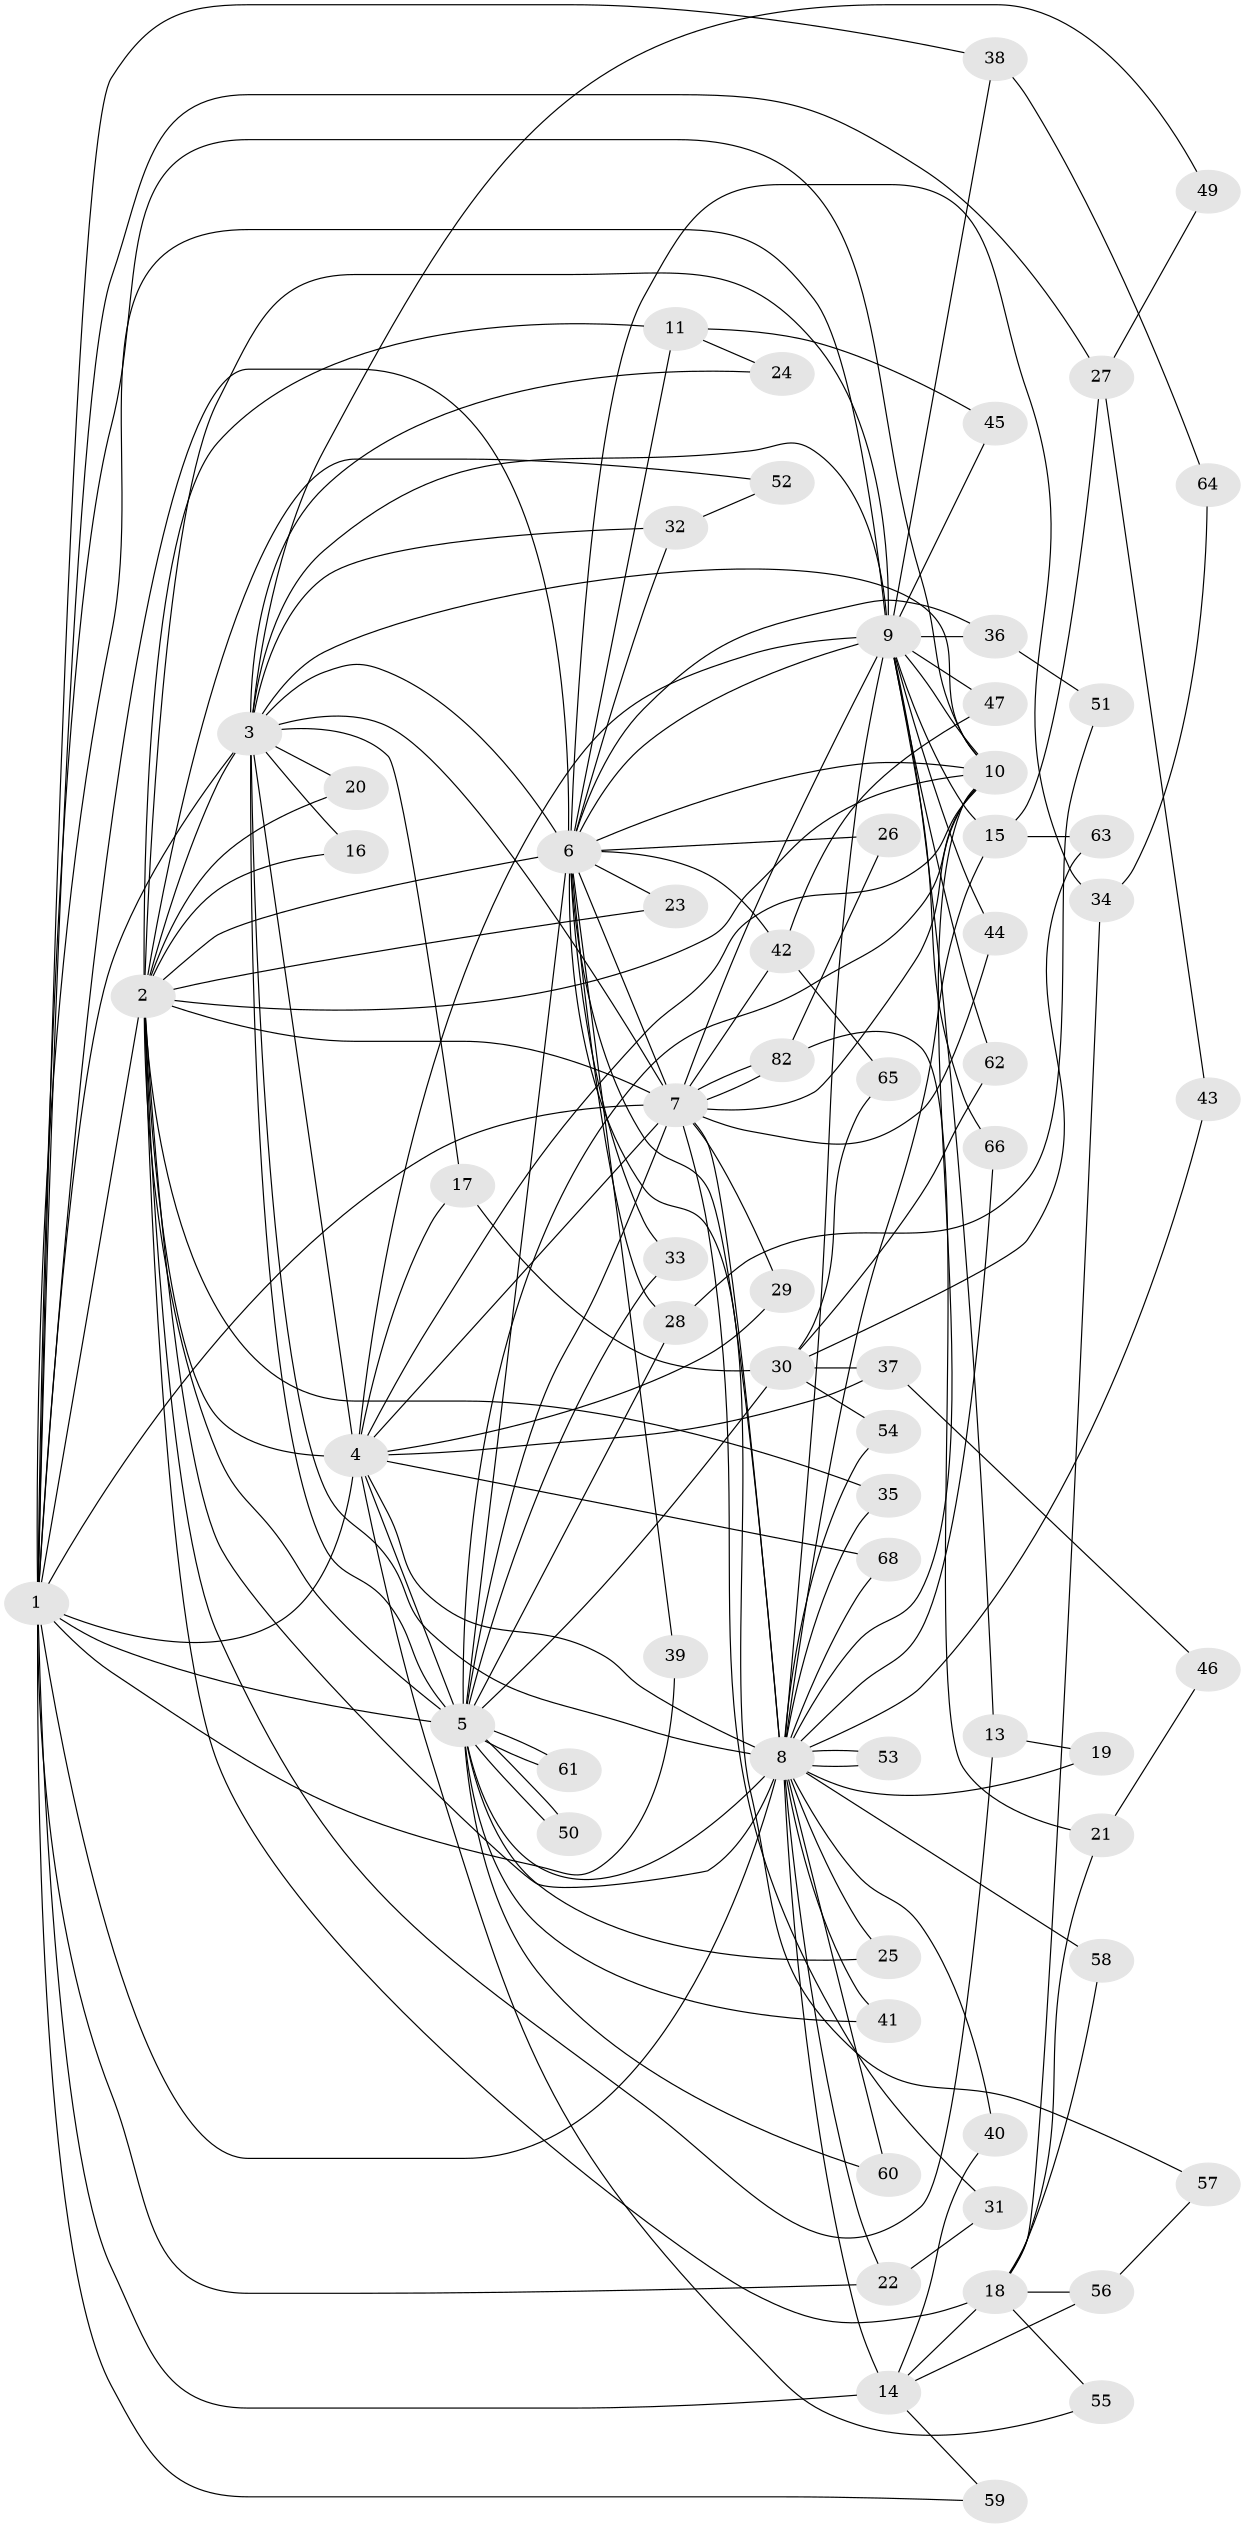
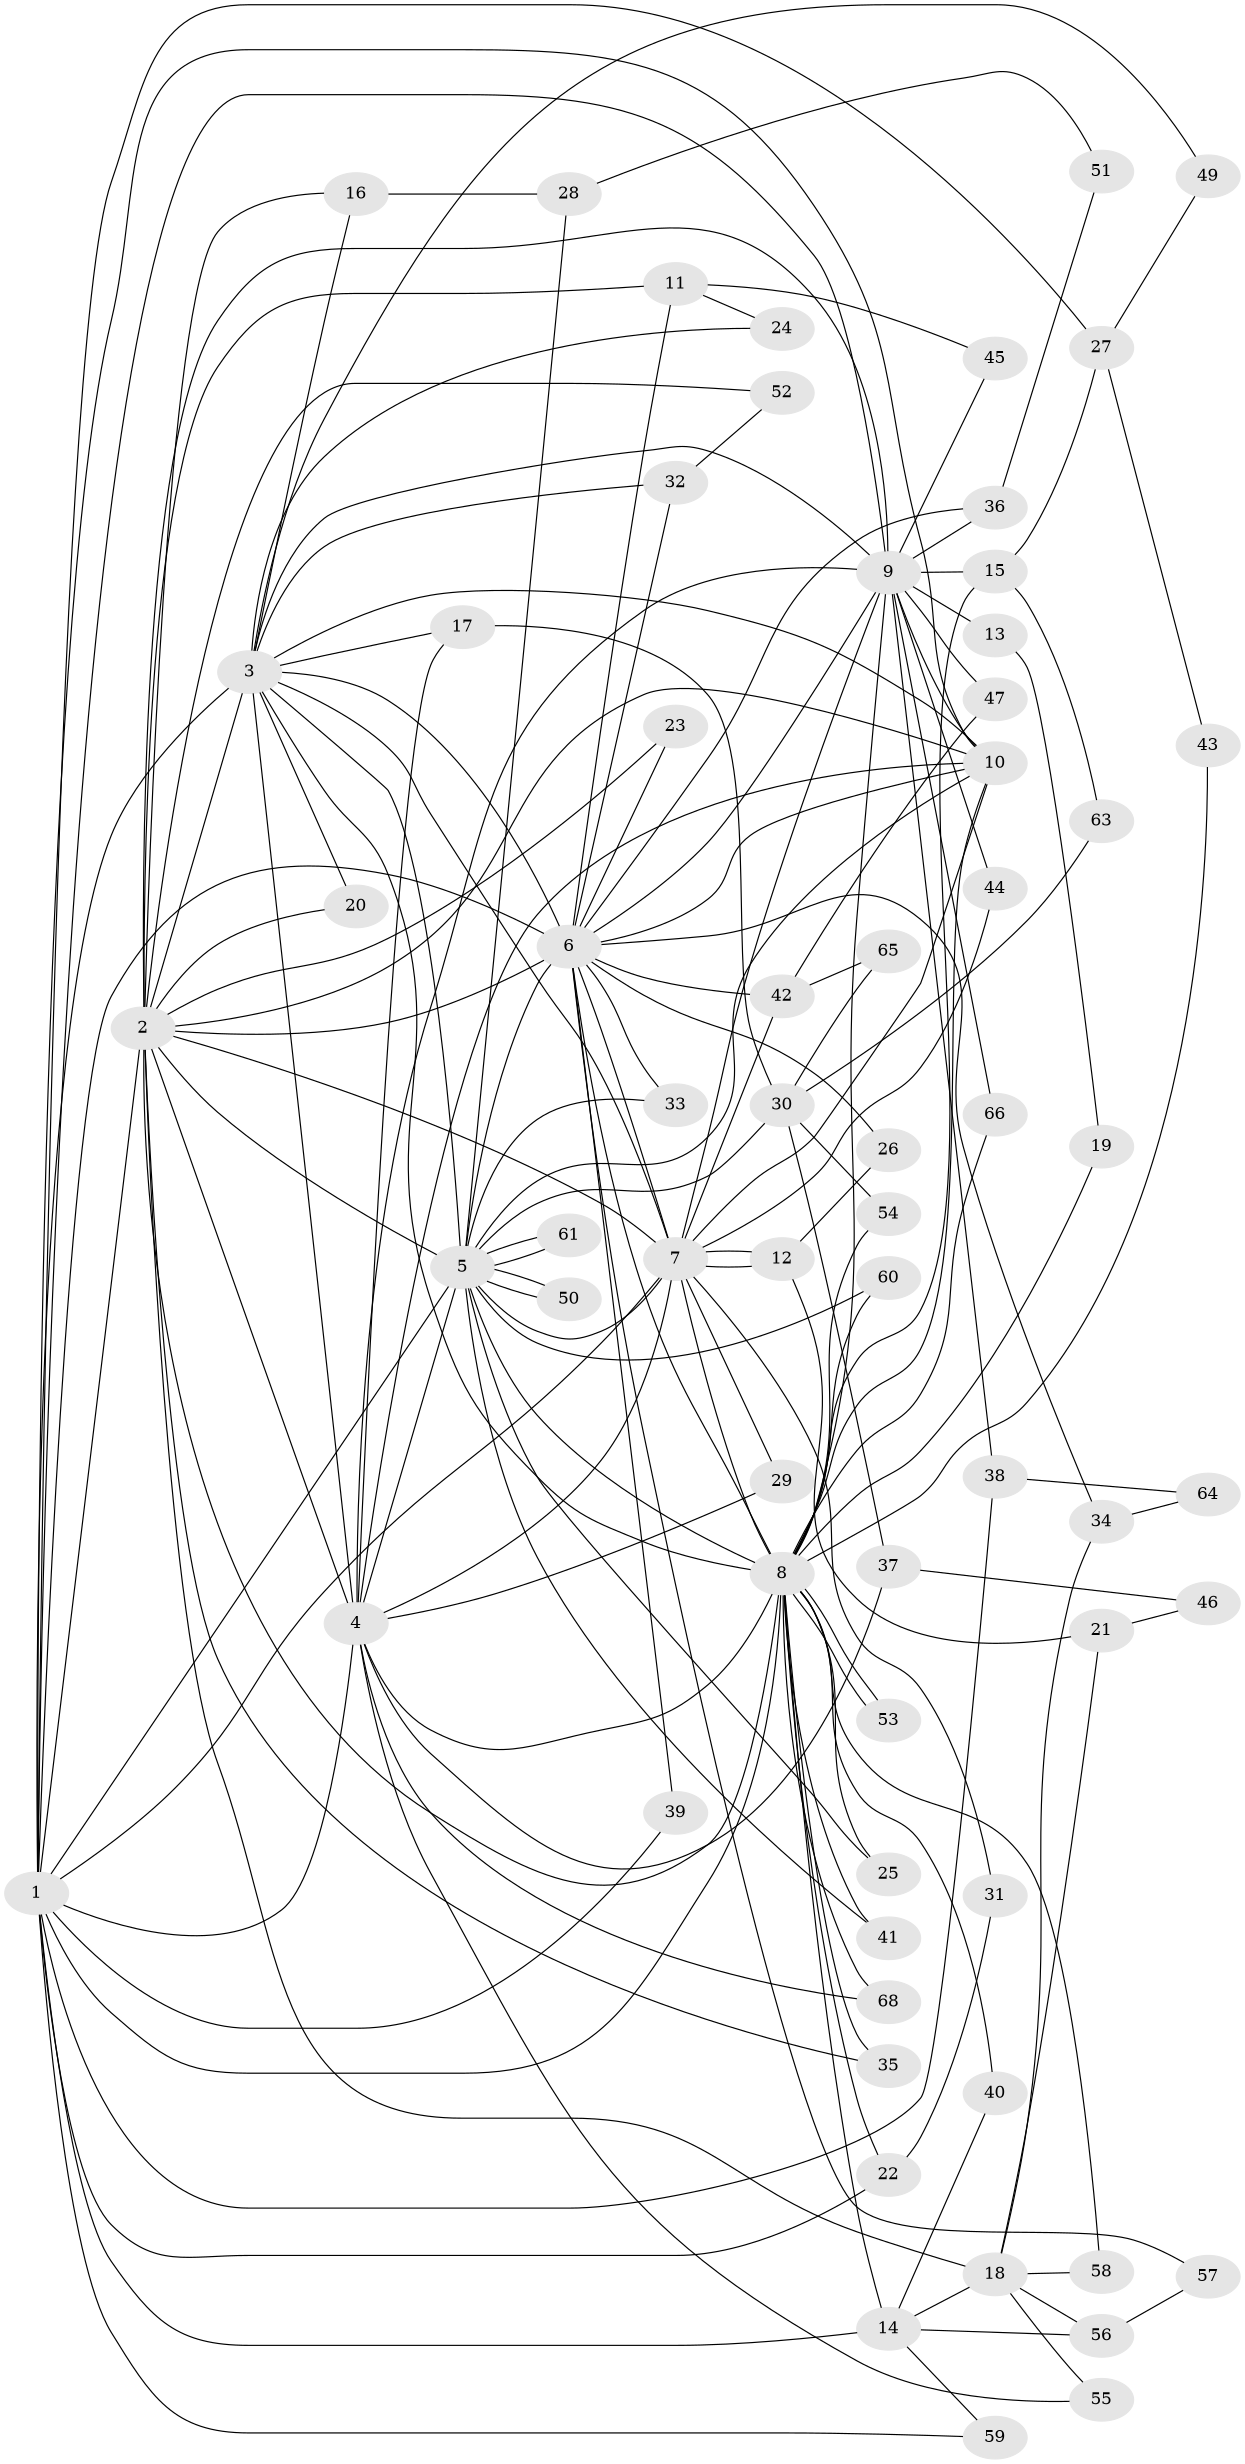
(782, 1060) -> (782, 1259)
(995, 1064) -> none
(598, 1094) -> (452, 194)
(452, 1959) -> none
